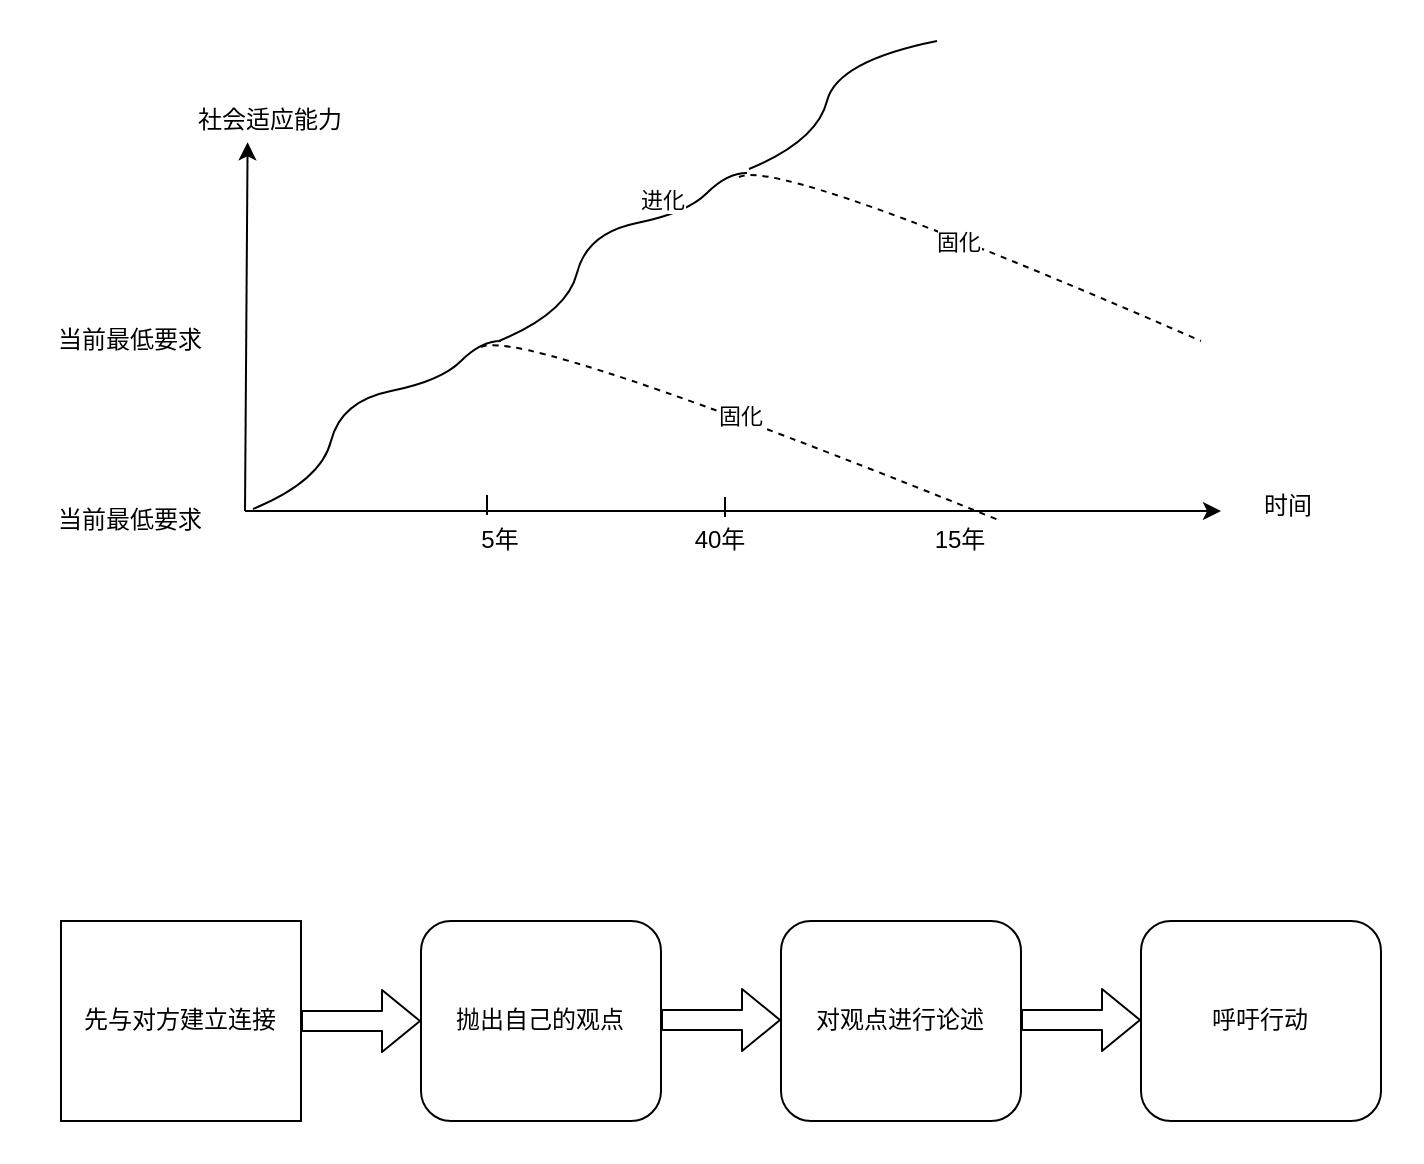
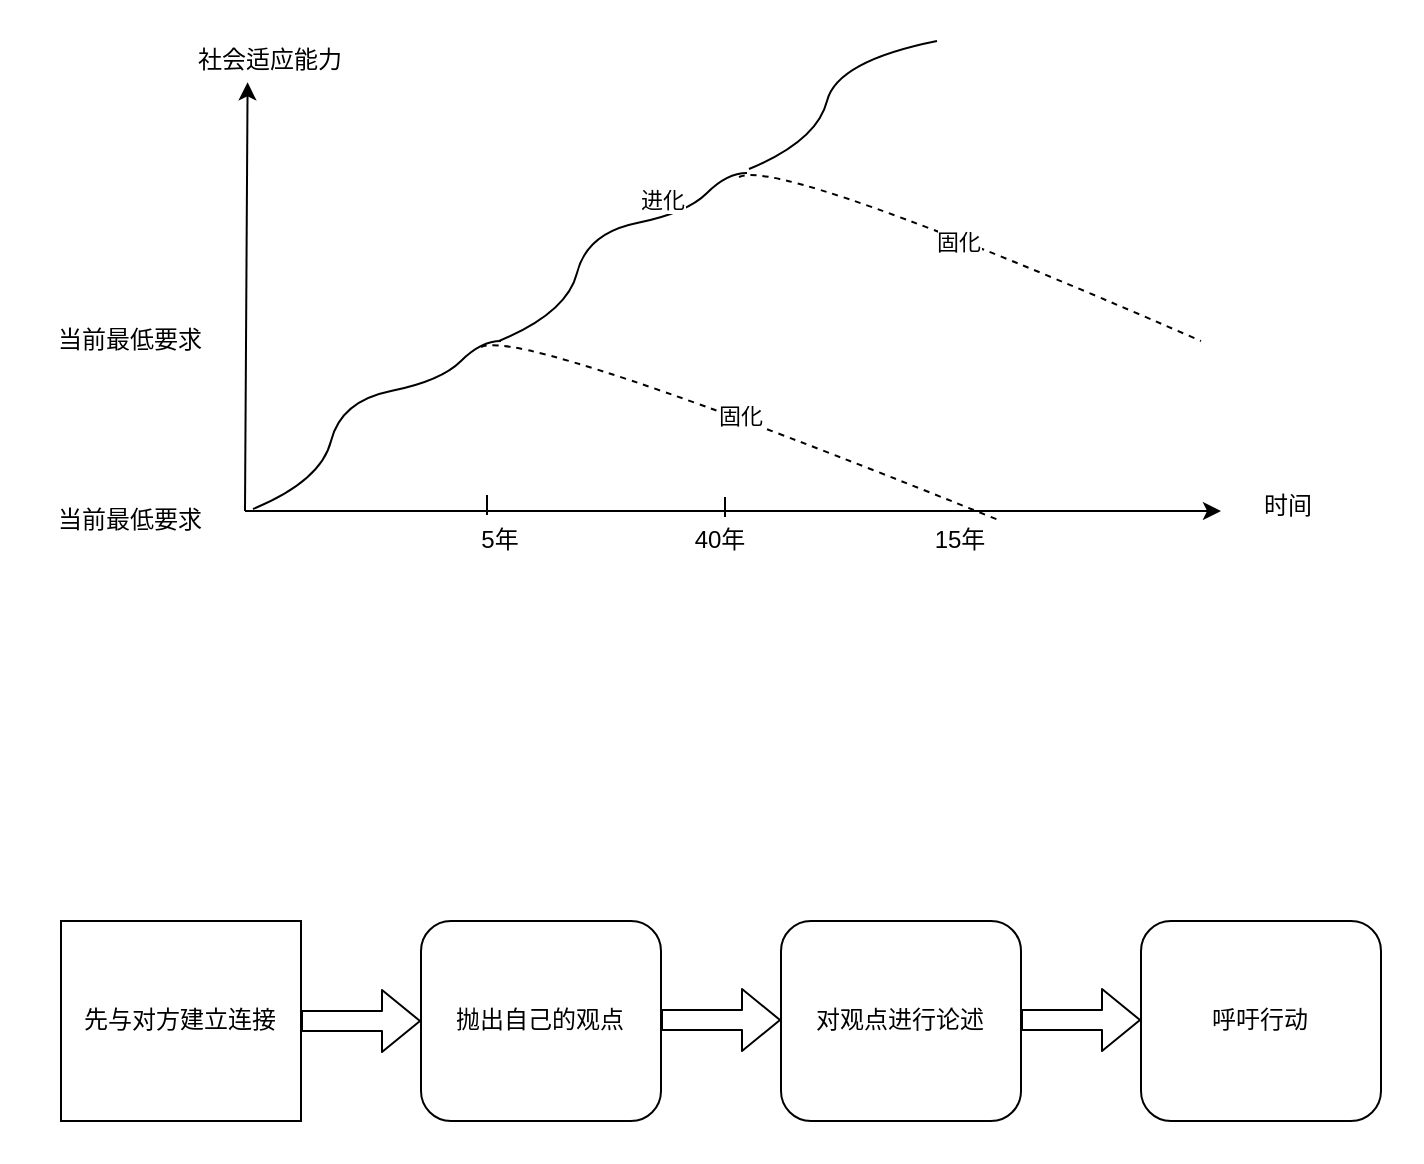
(271, 121) -> (271, 61)
